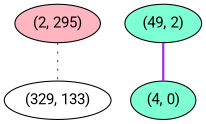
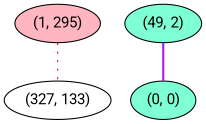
(58, 23) -> (58, 23)
(58, 100) -> (58, 100)
(163, 100) -> (163, 100)
